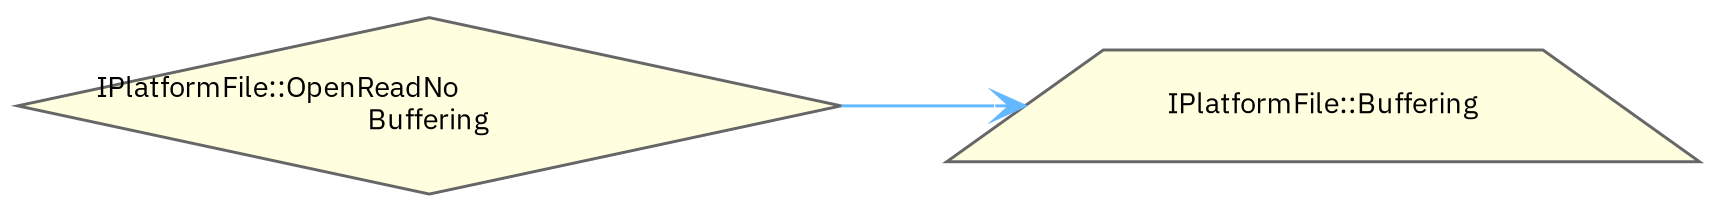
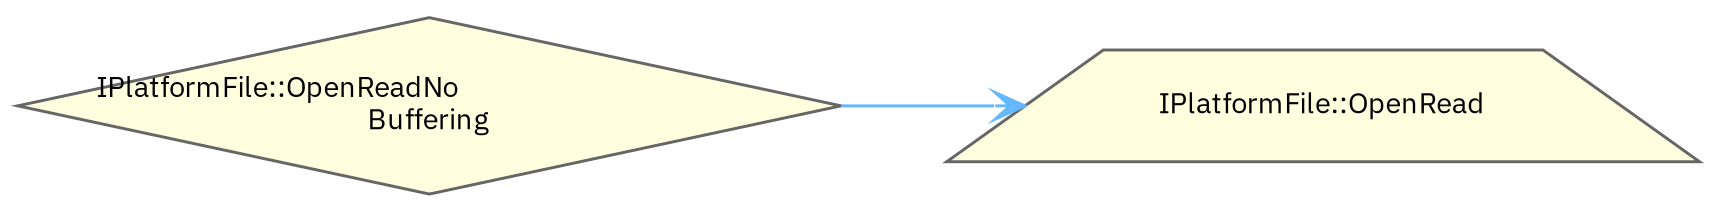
(1323, 106) -> (1323, 106)
